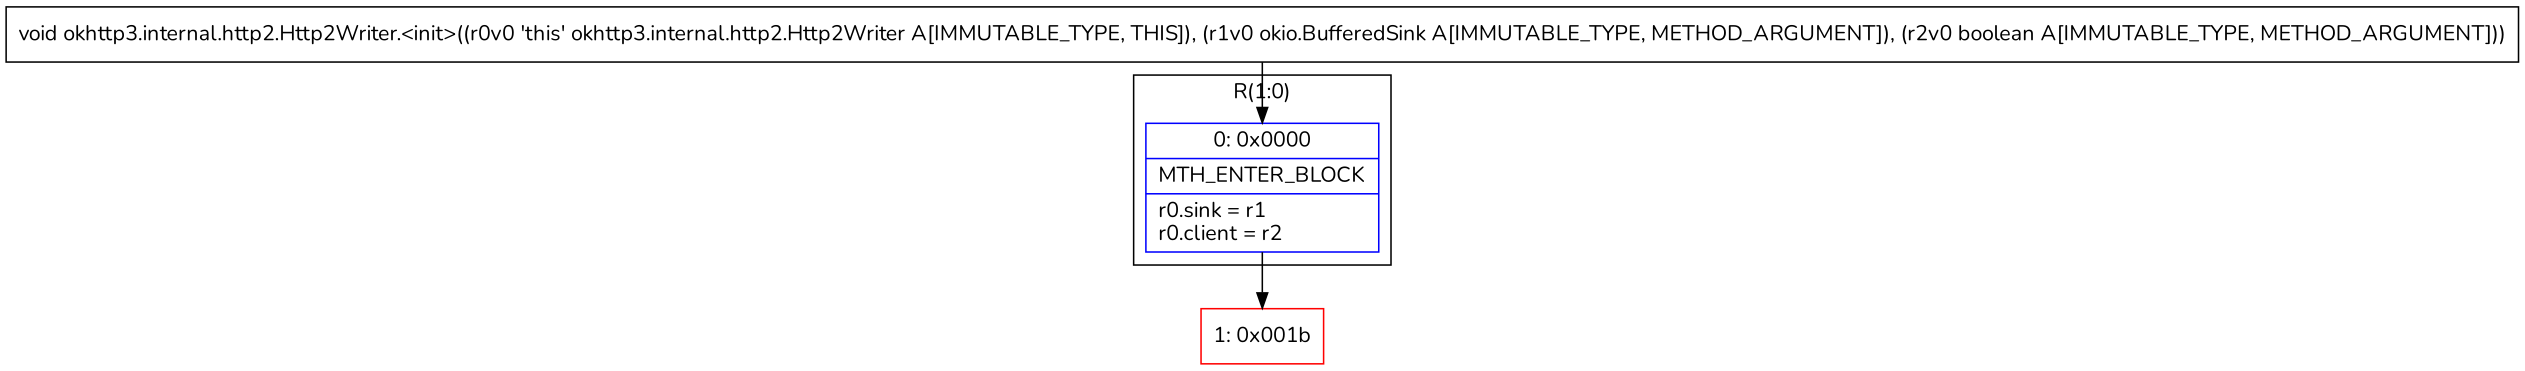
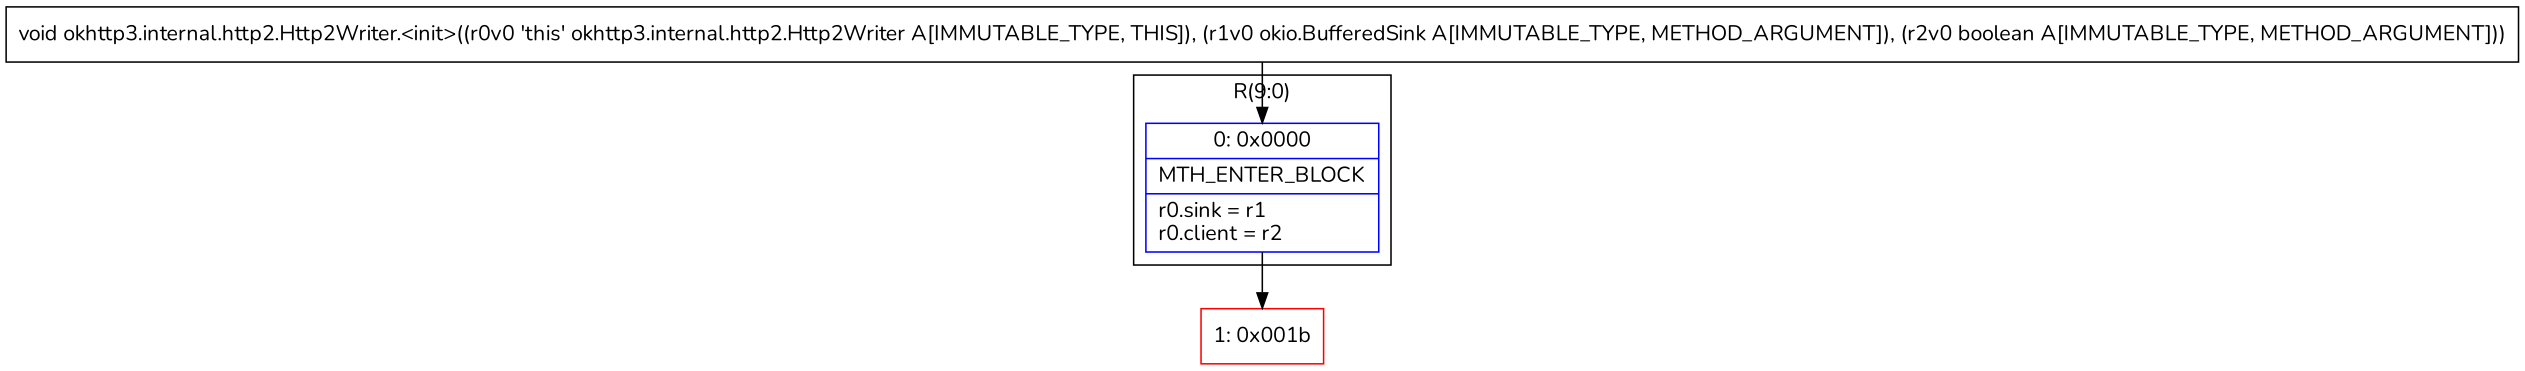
(1262, 93) -> (1262, 93)
